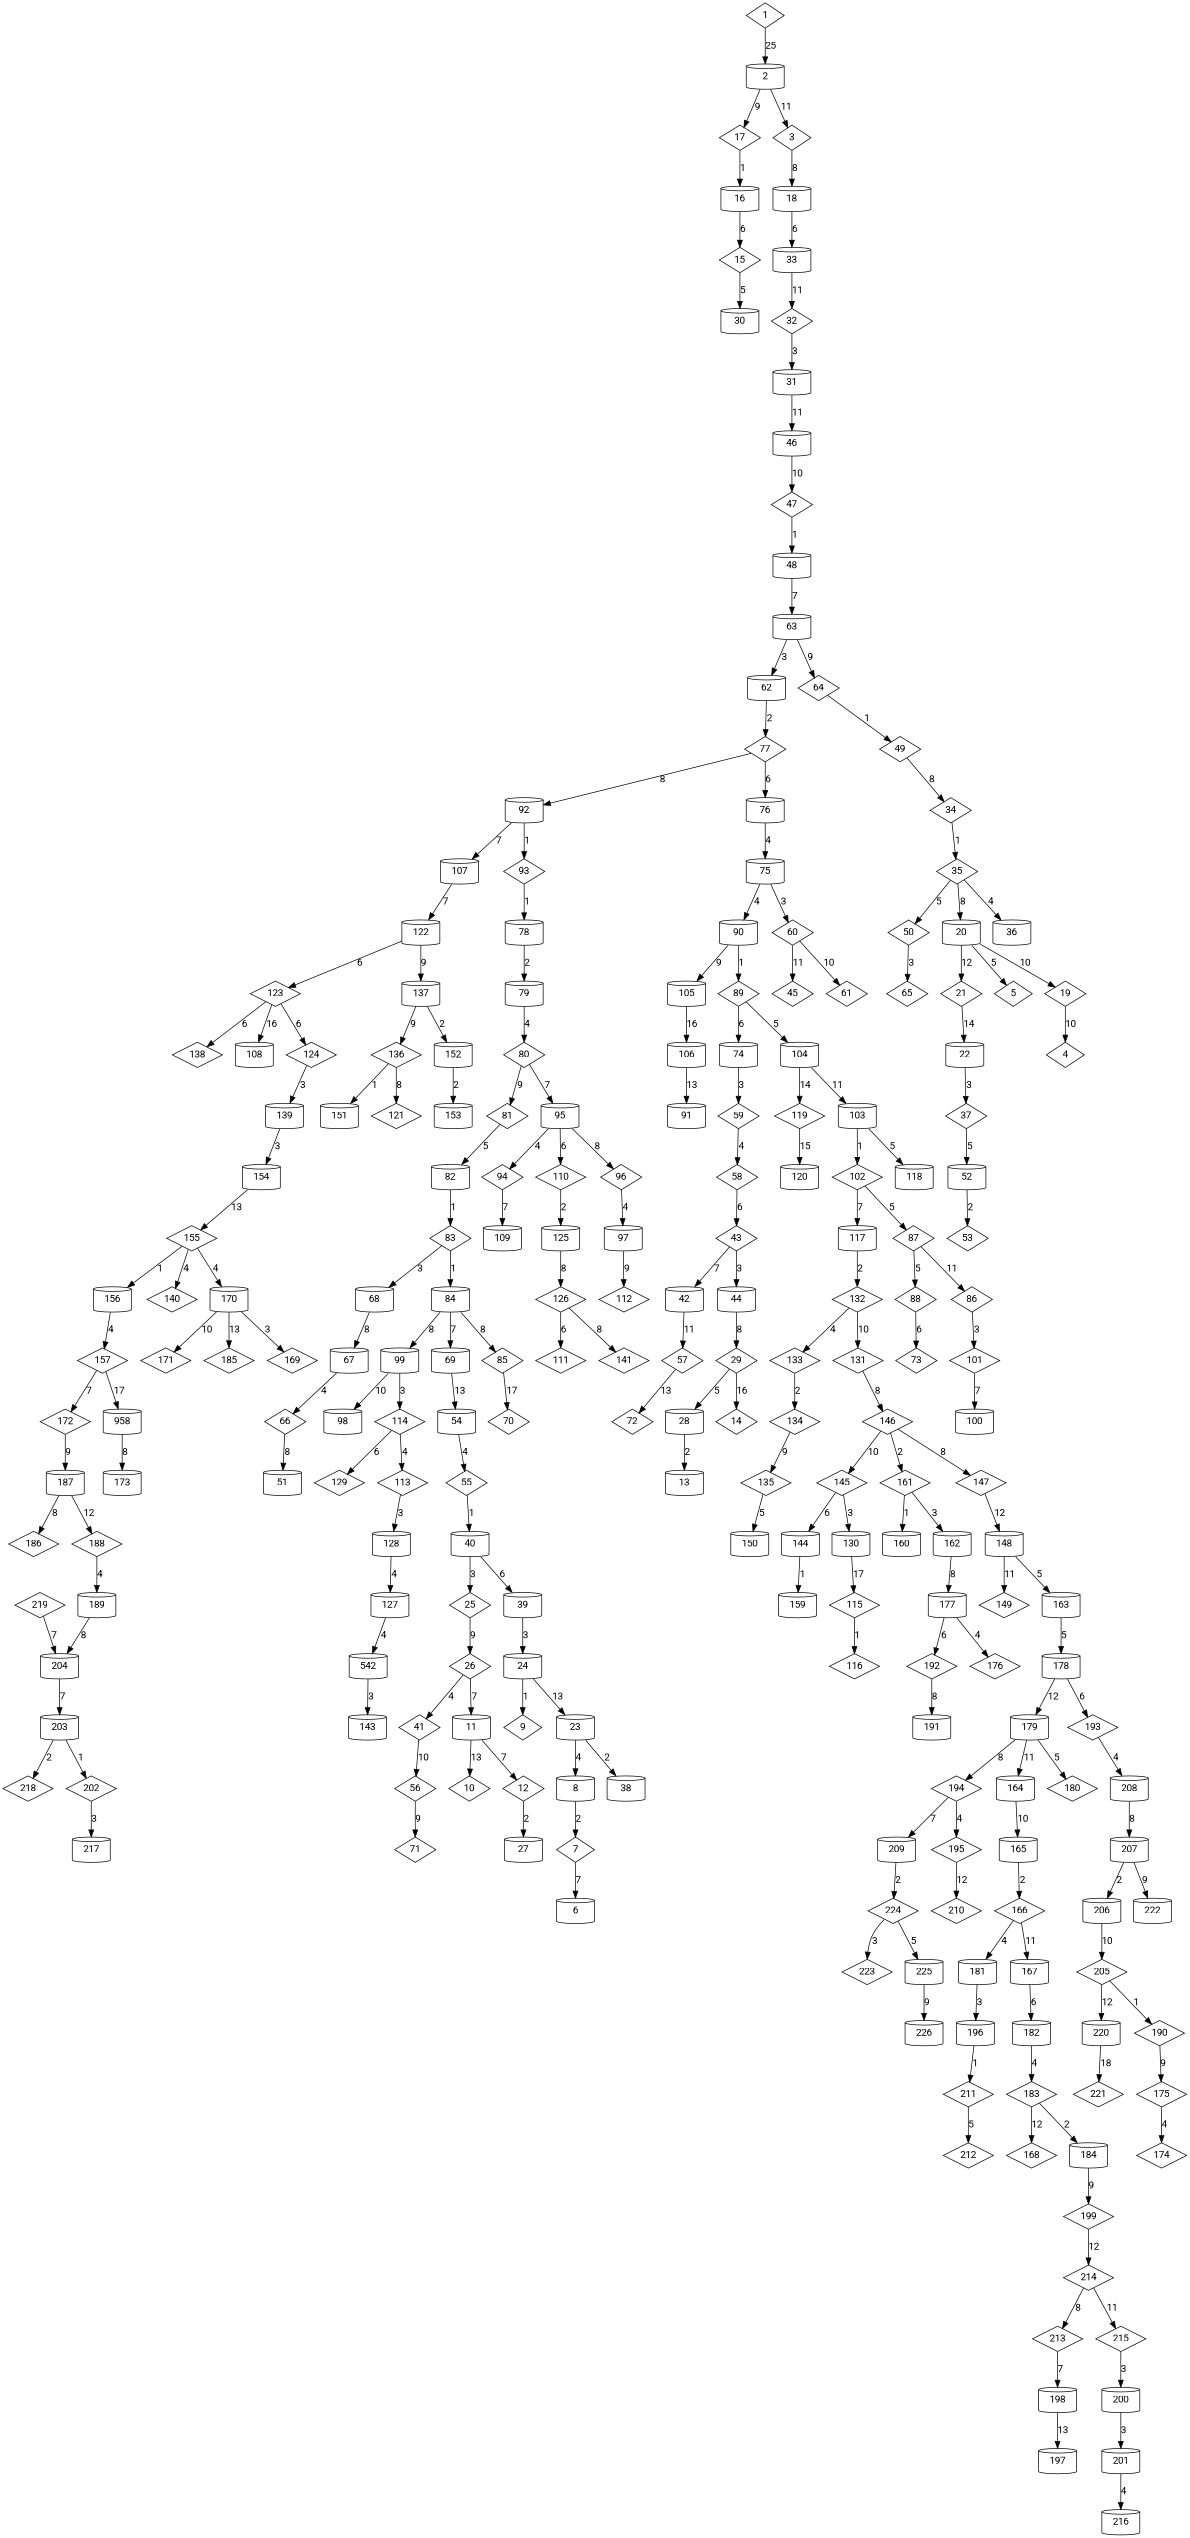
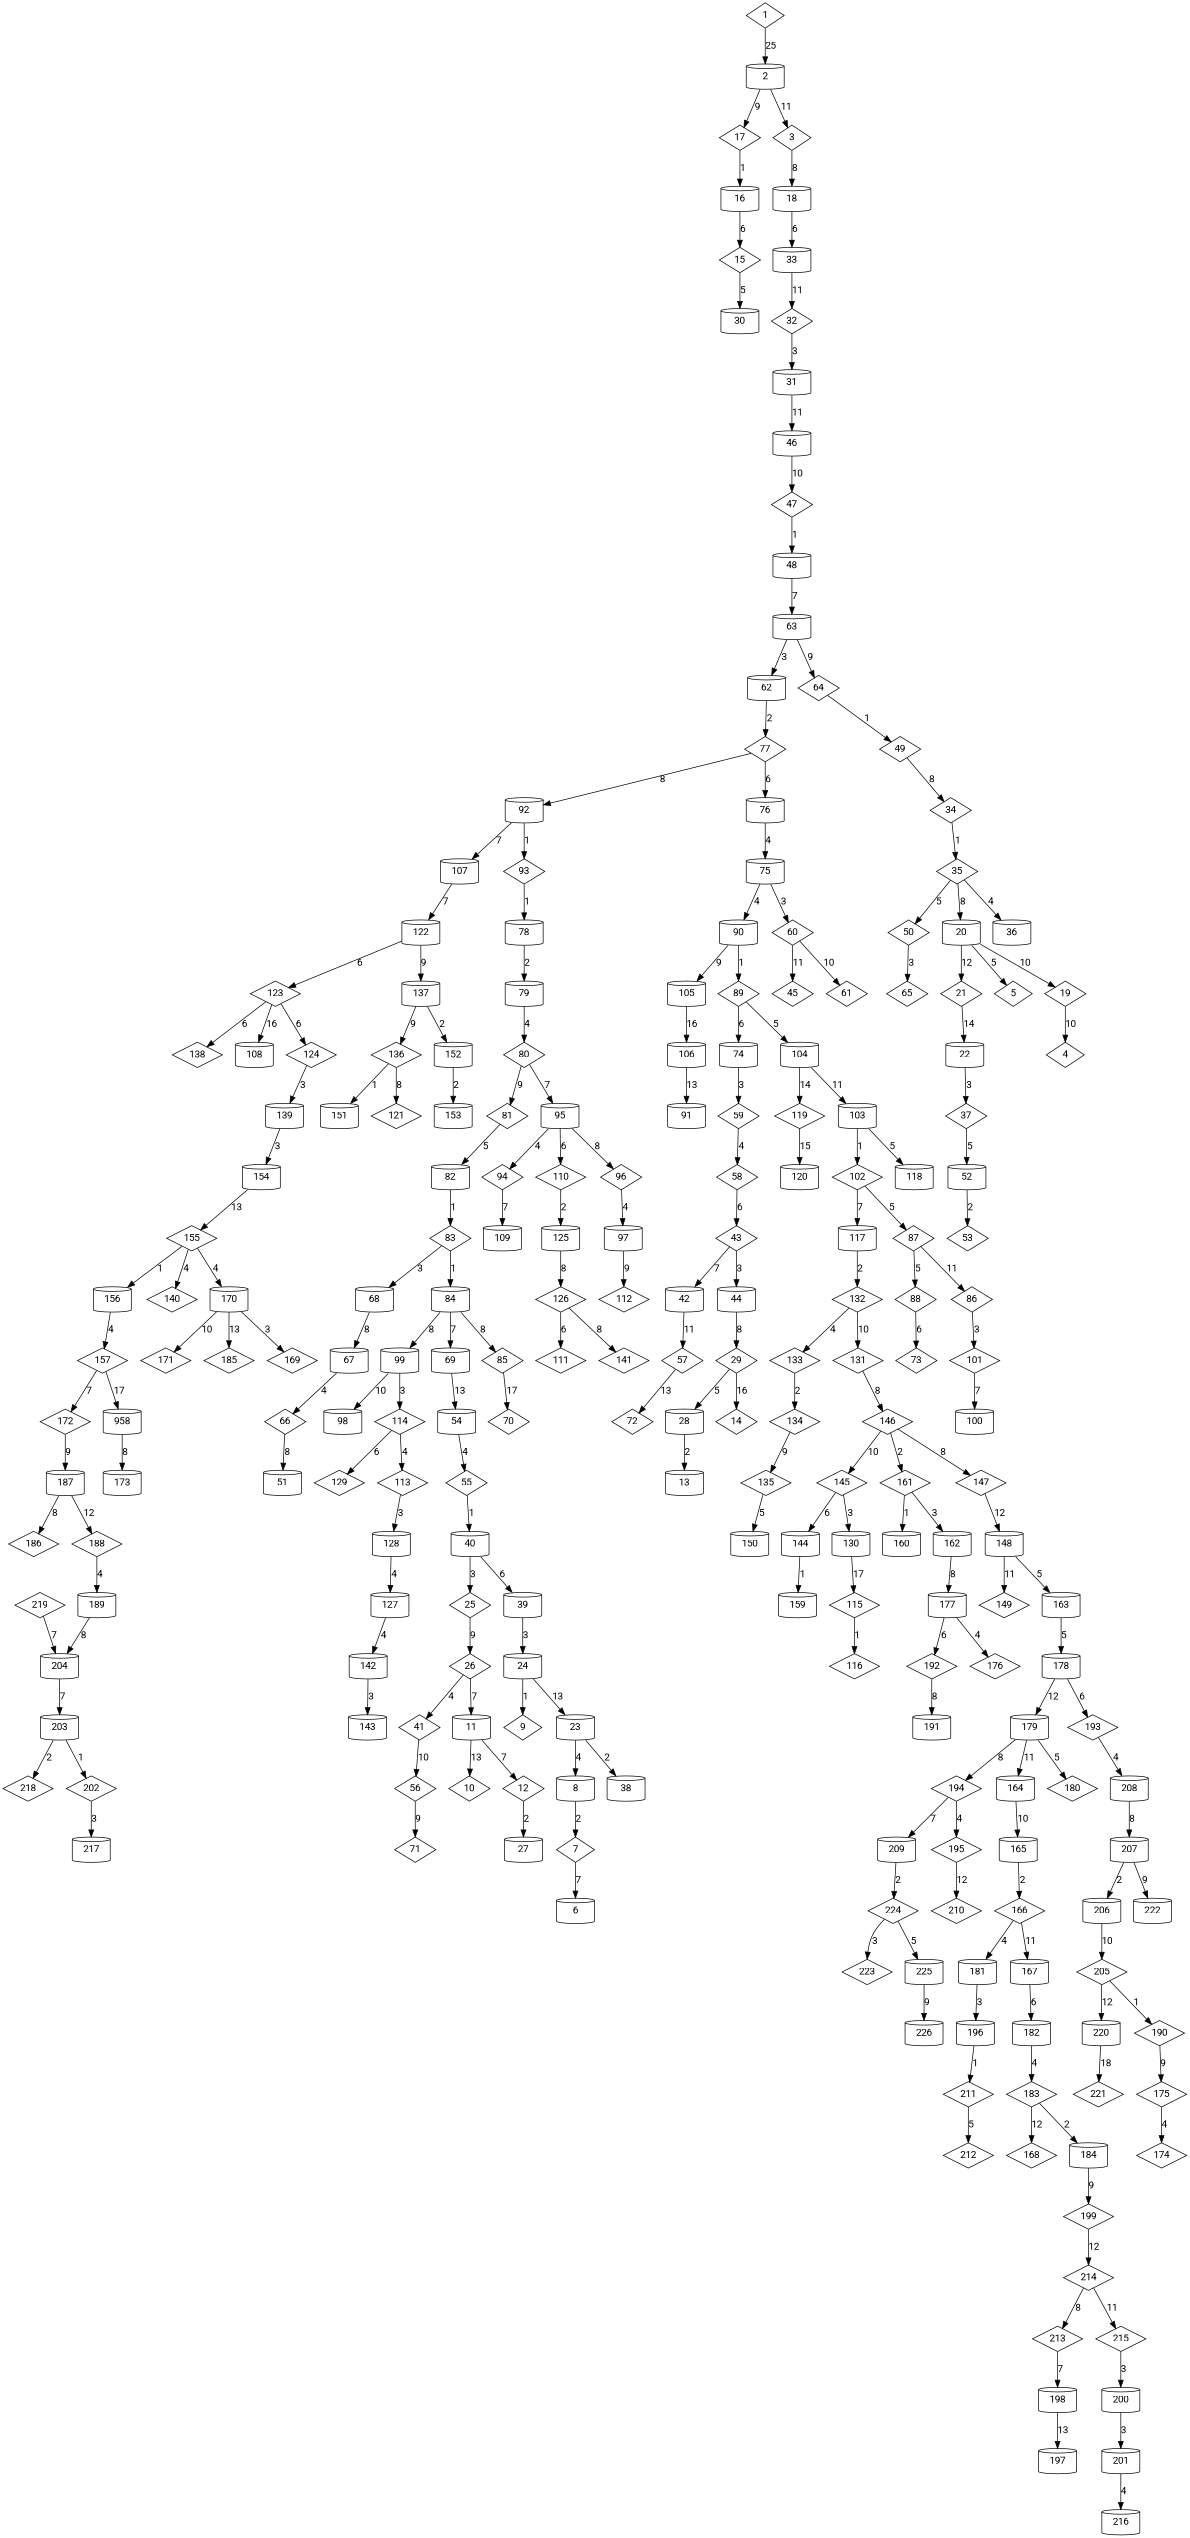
(368, 1666) -> (368, 1666)
